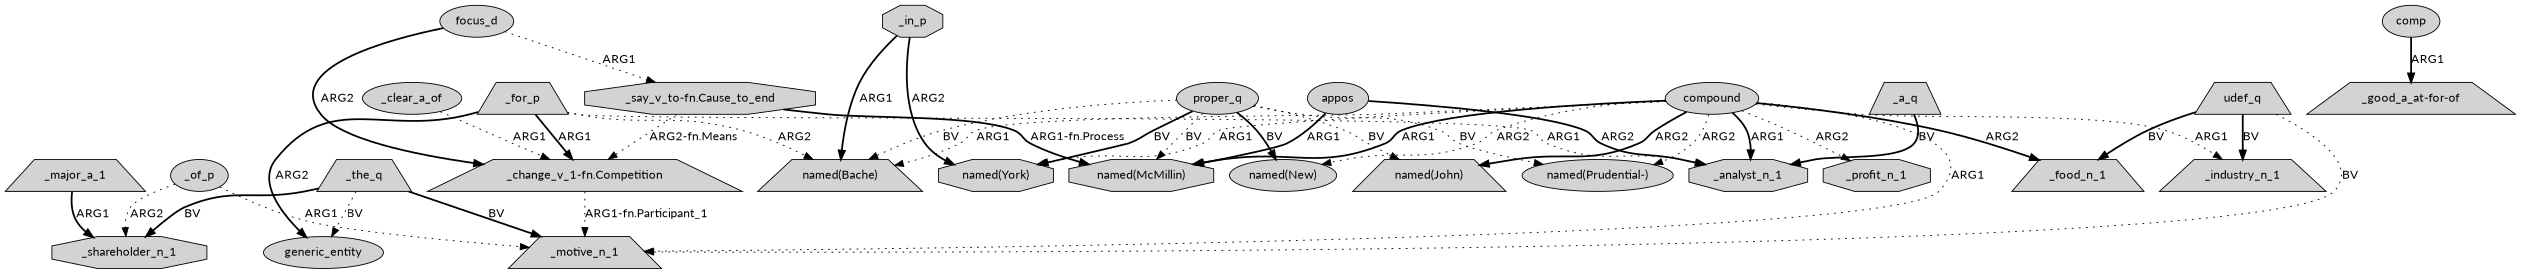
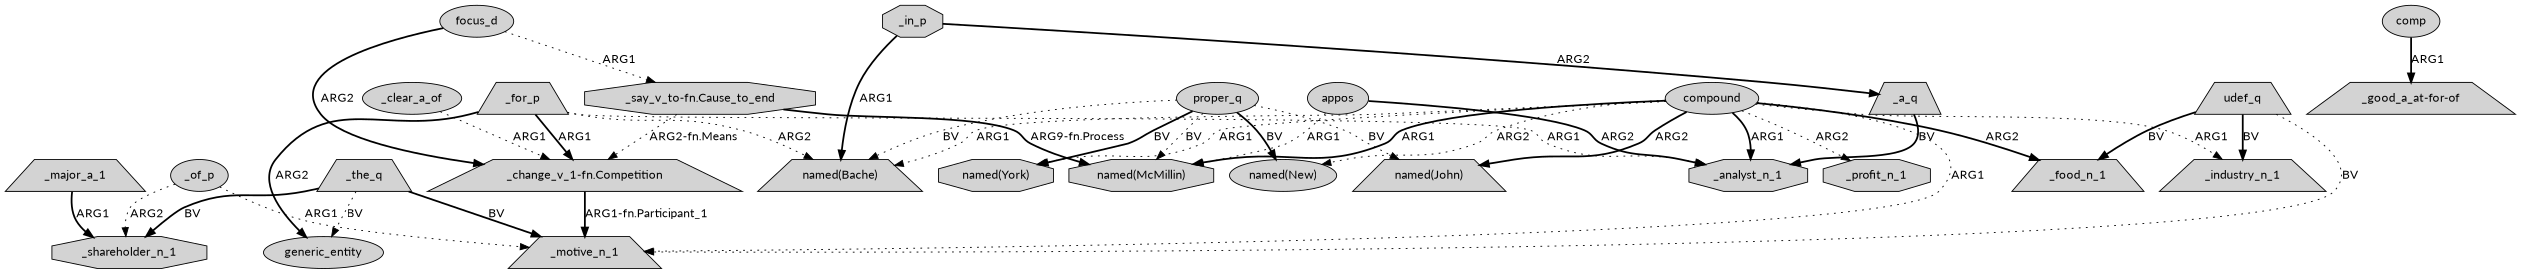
(910, 105) -> (1407, 54)
(1078, 137) -> (1078, 137)
(1276, 147) -> (1276, 147)
(1598, 175) -> none
(585, 210) -> (585, 210)
